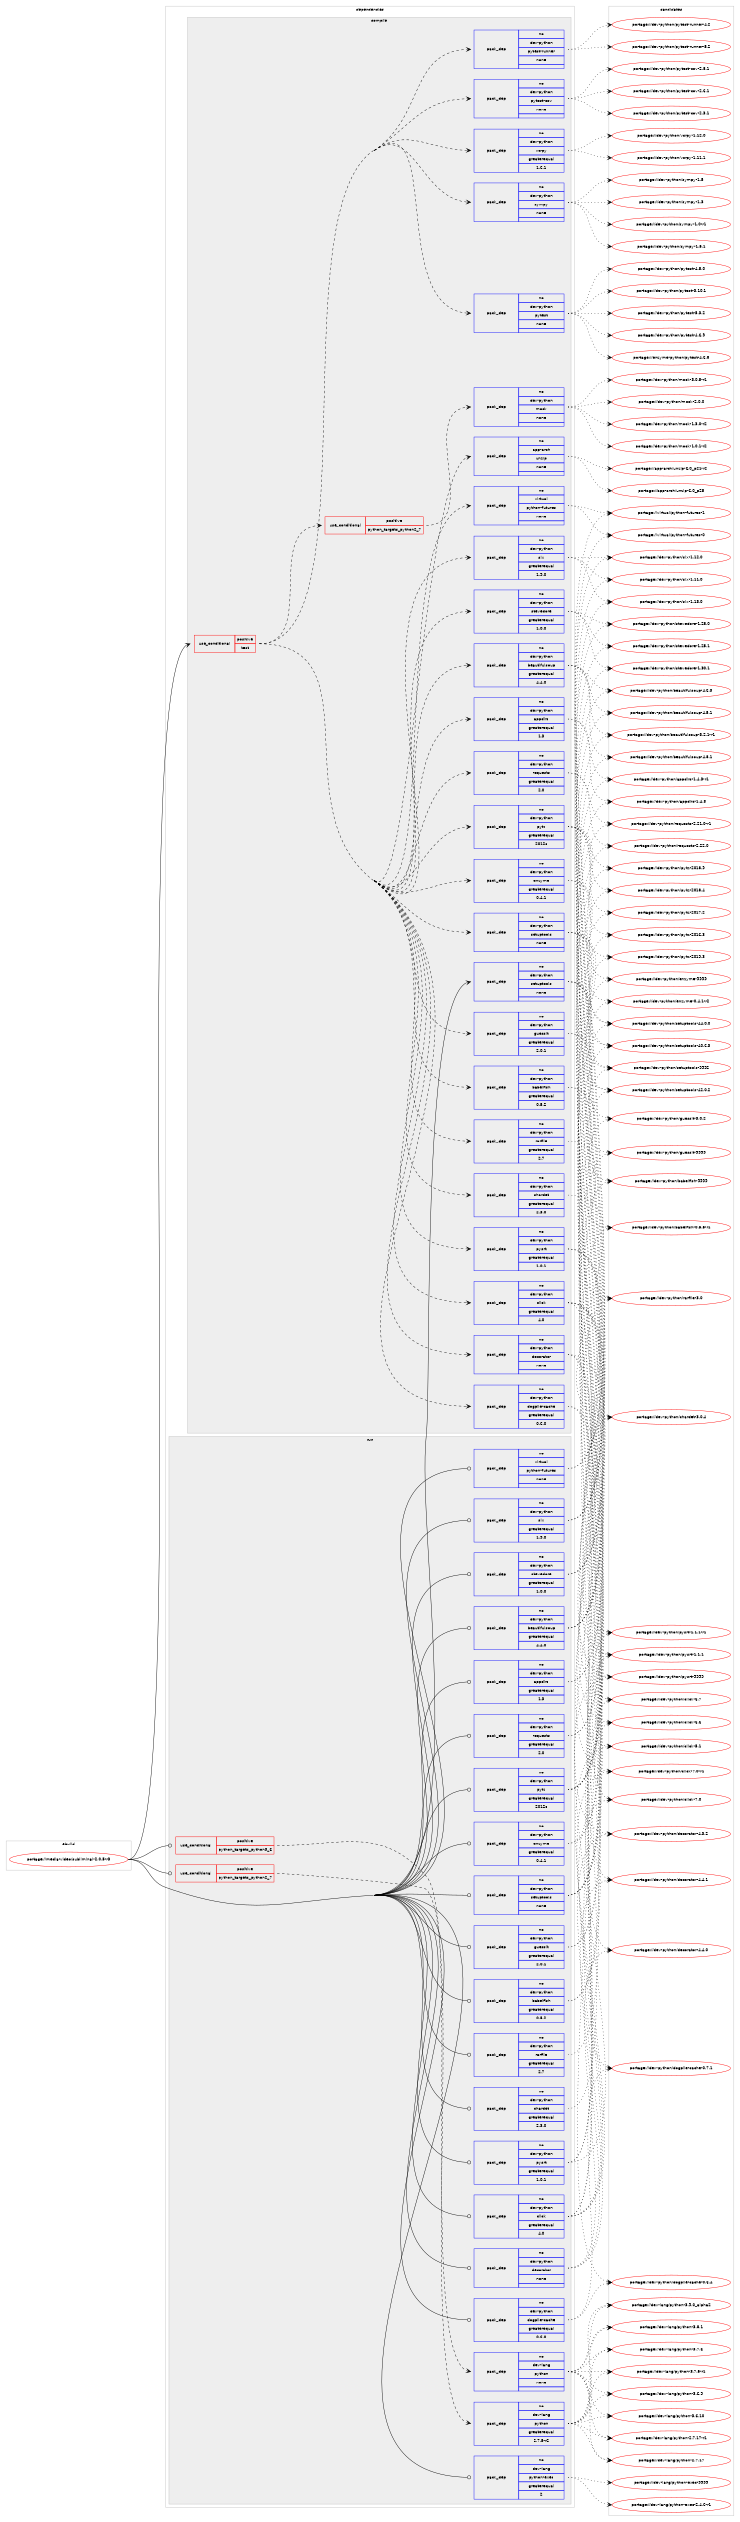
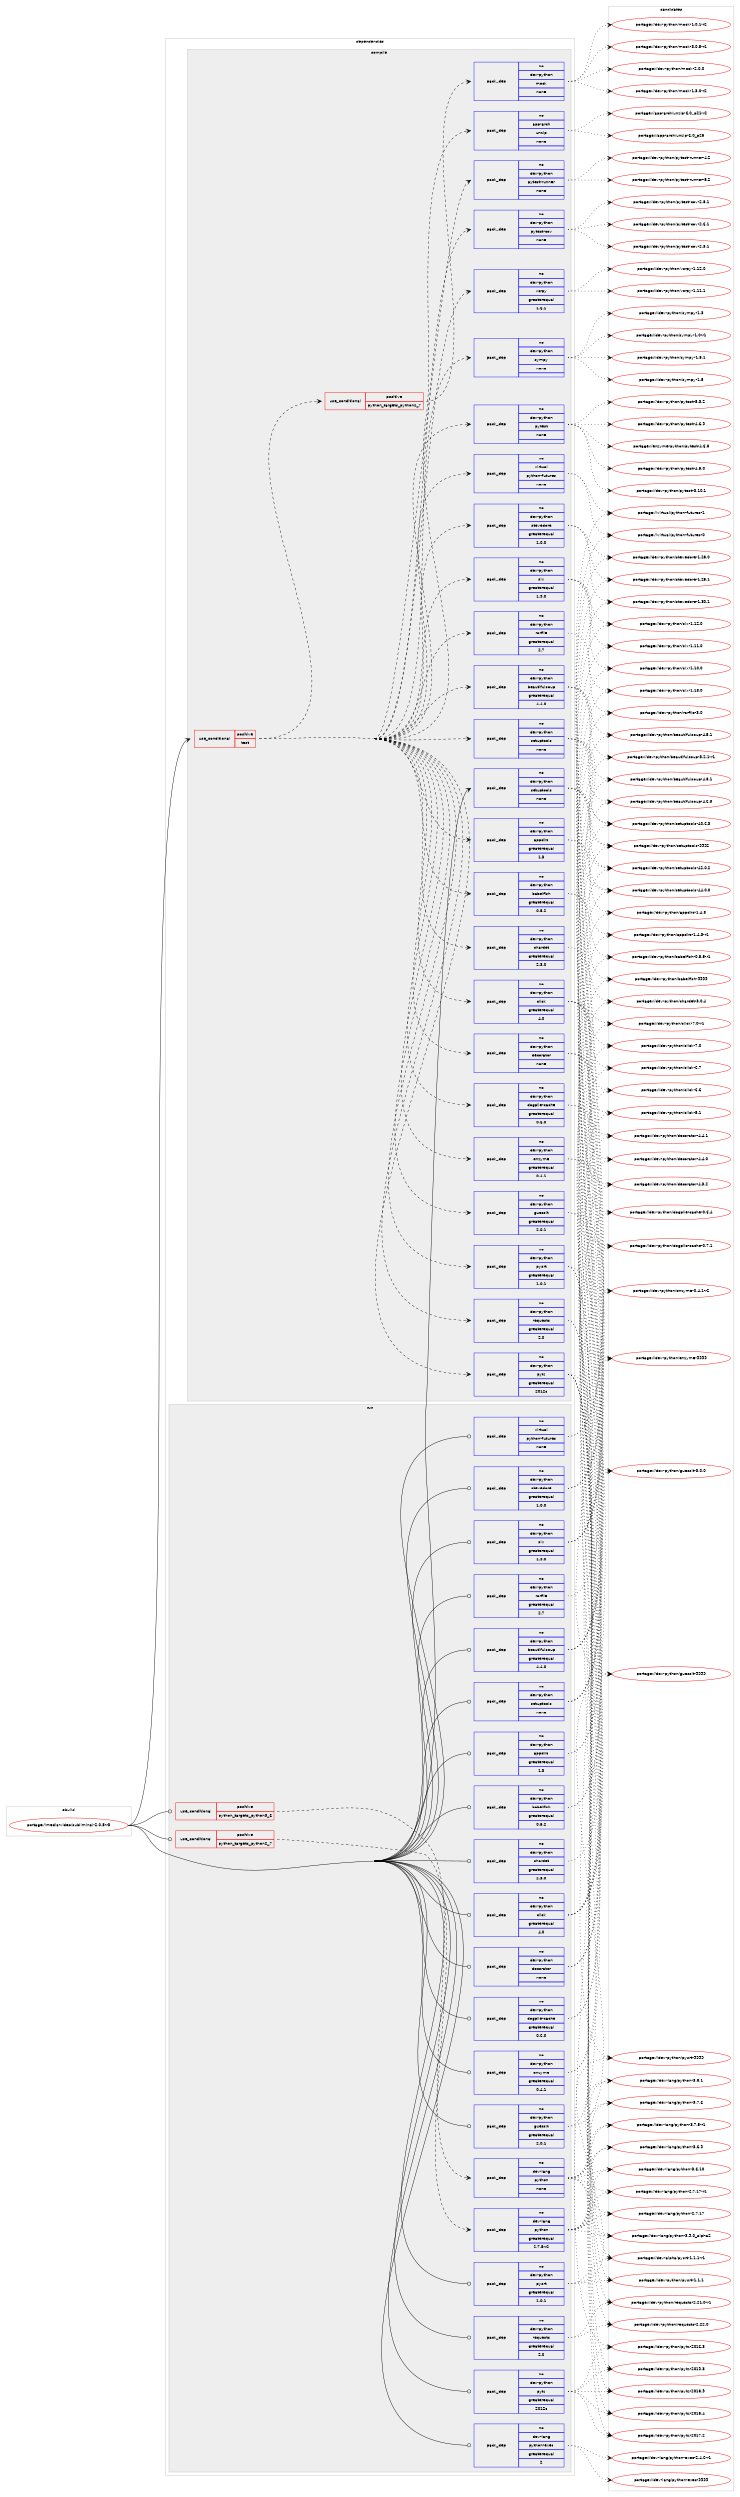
none -> (671, 668)
(671, 1119) -> (671, 1471)
(671, 1633) -> (671, 2258)
